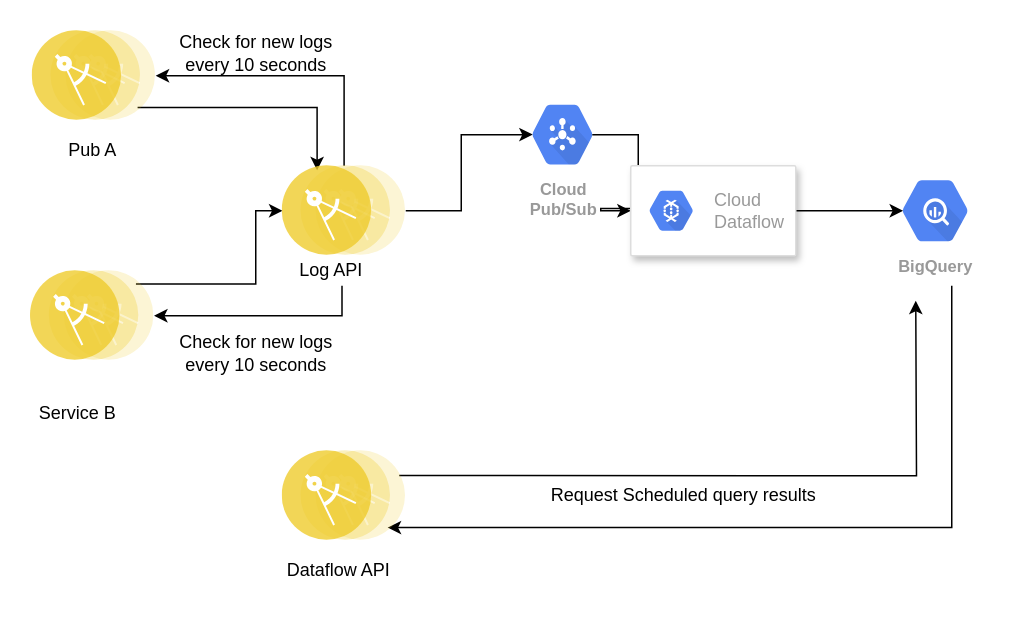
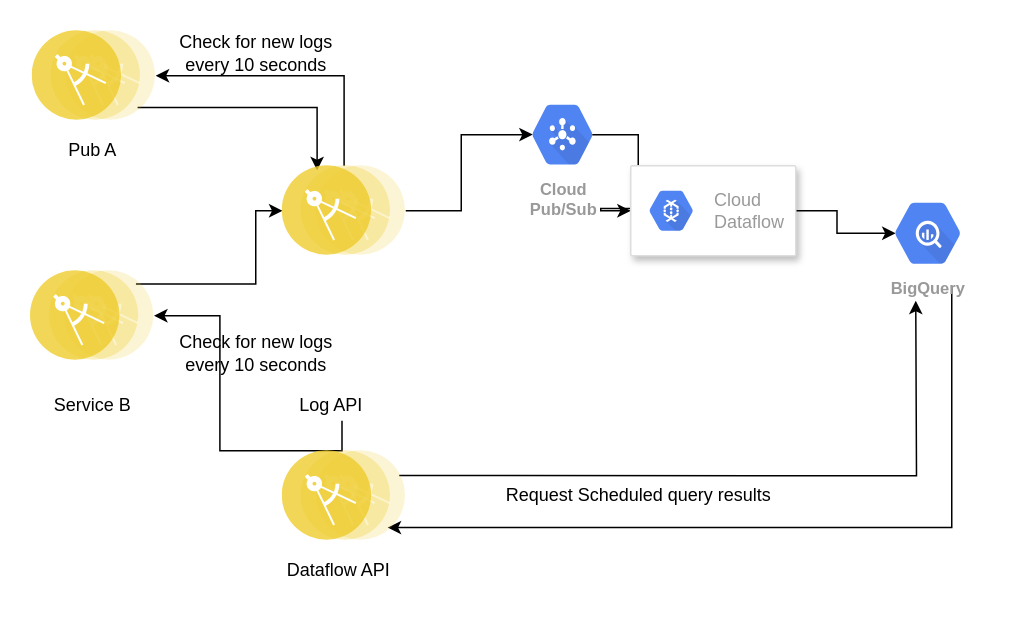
(935, 211) -> (928, 233)
(331, 271) -> (331, 406)
(77, 413) -> (92, 406)
(683, 496) -> (638, 496)
